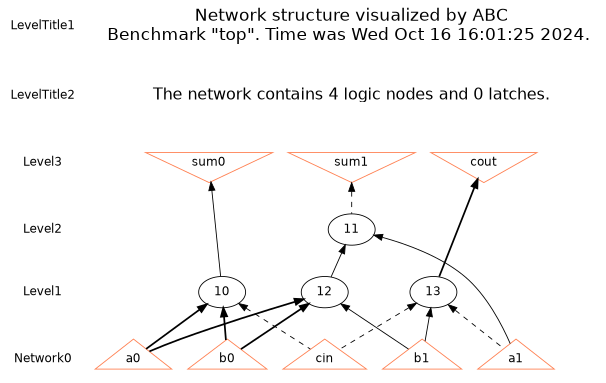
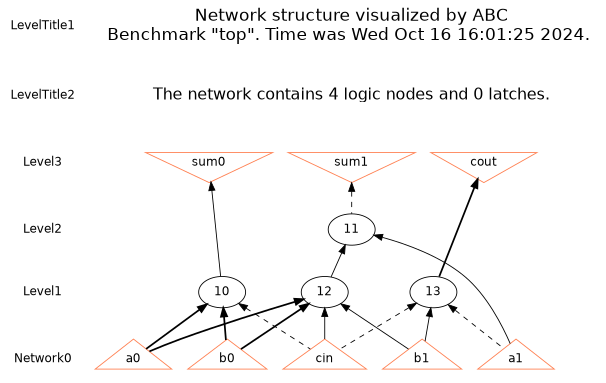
none -> (325, 328)
